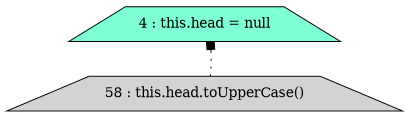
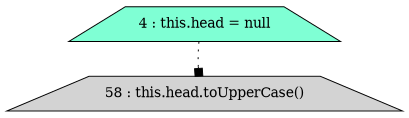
(211, 64) -> (198, 54)
